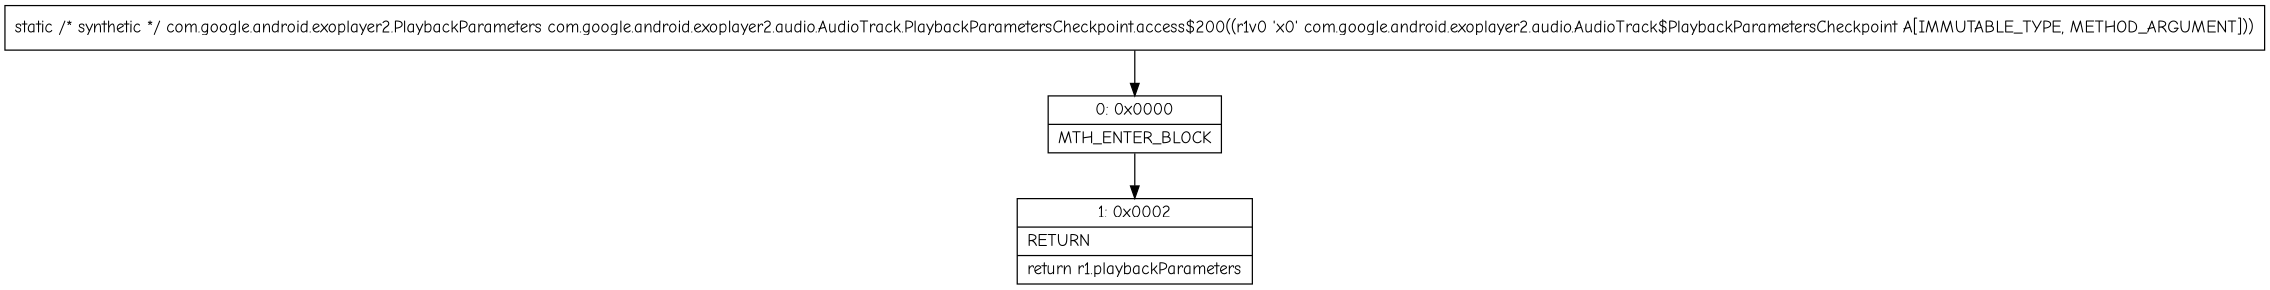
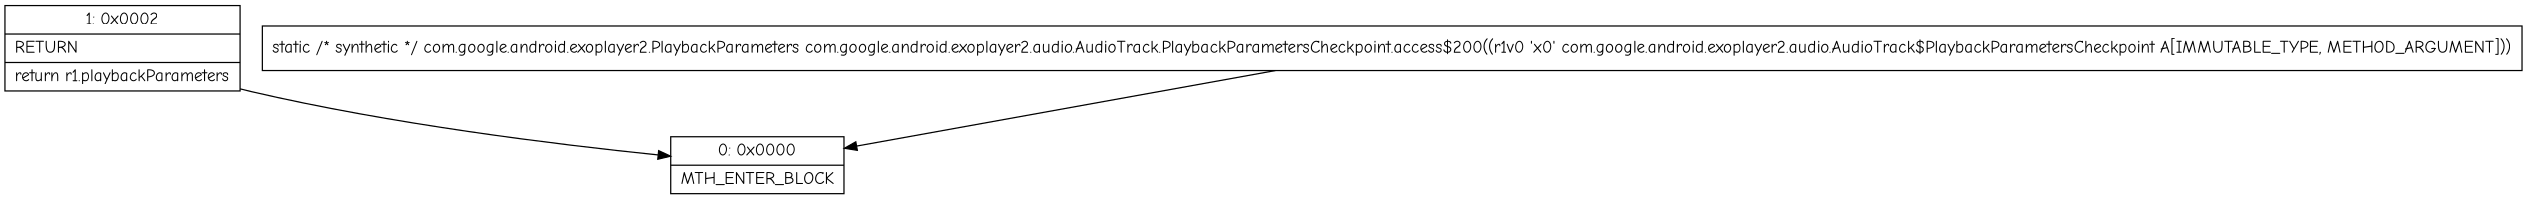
(1135, 170) -> (448, 128)
